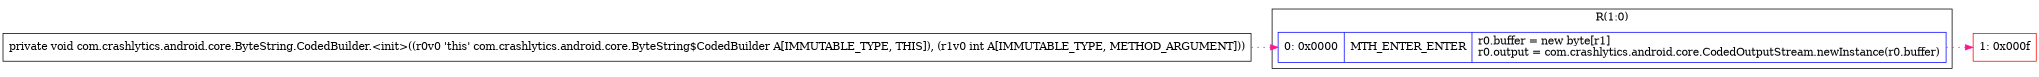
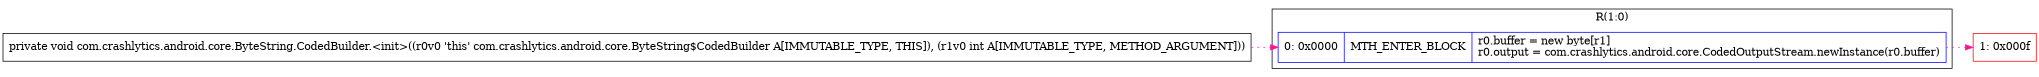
(1408, 47) -> (1408, 47)
